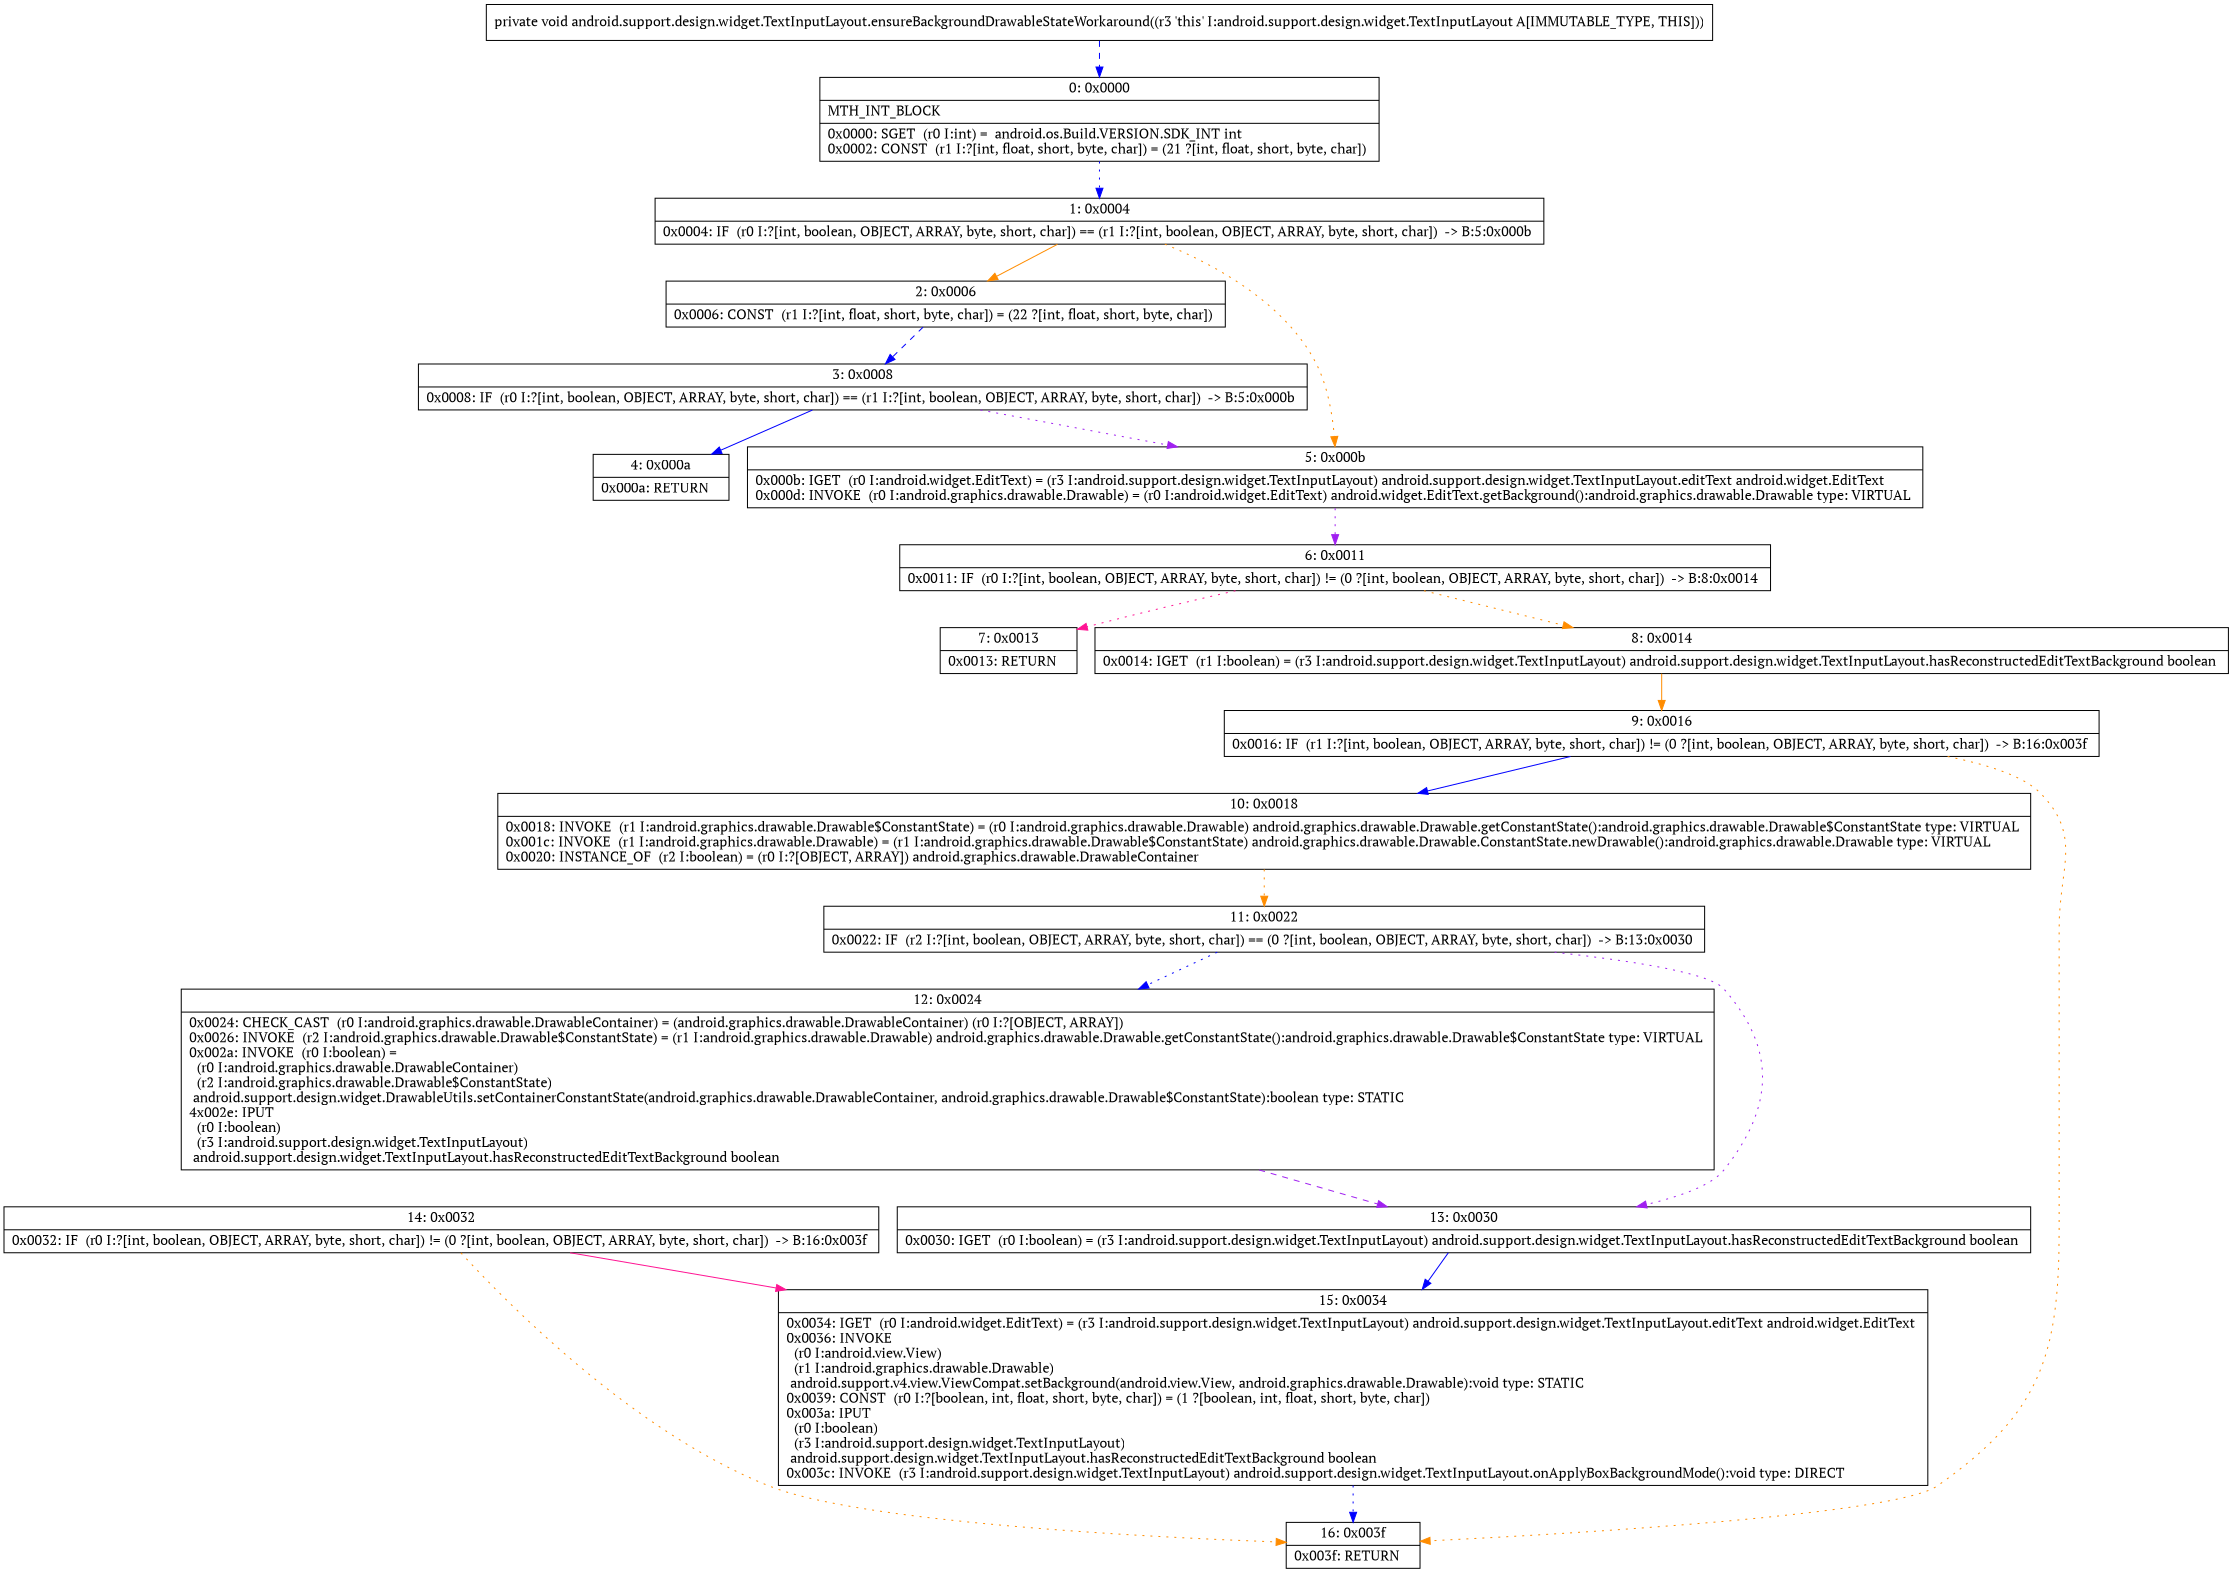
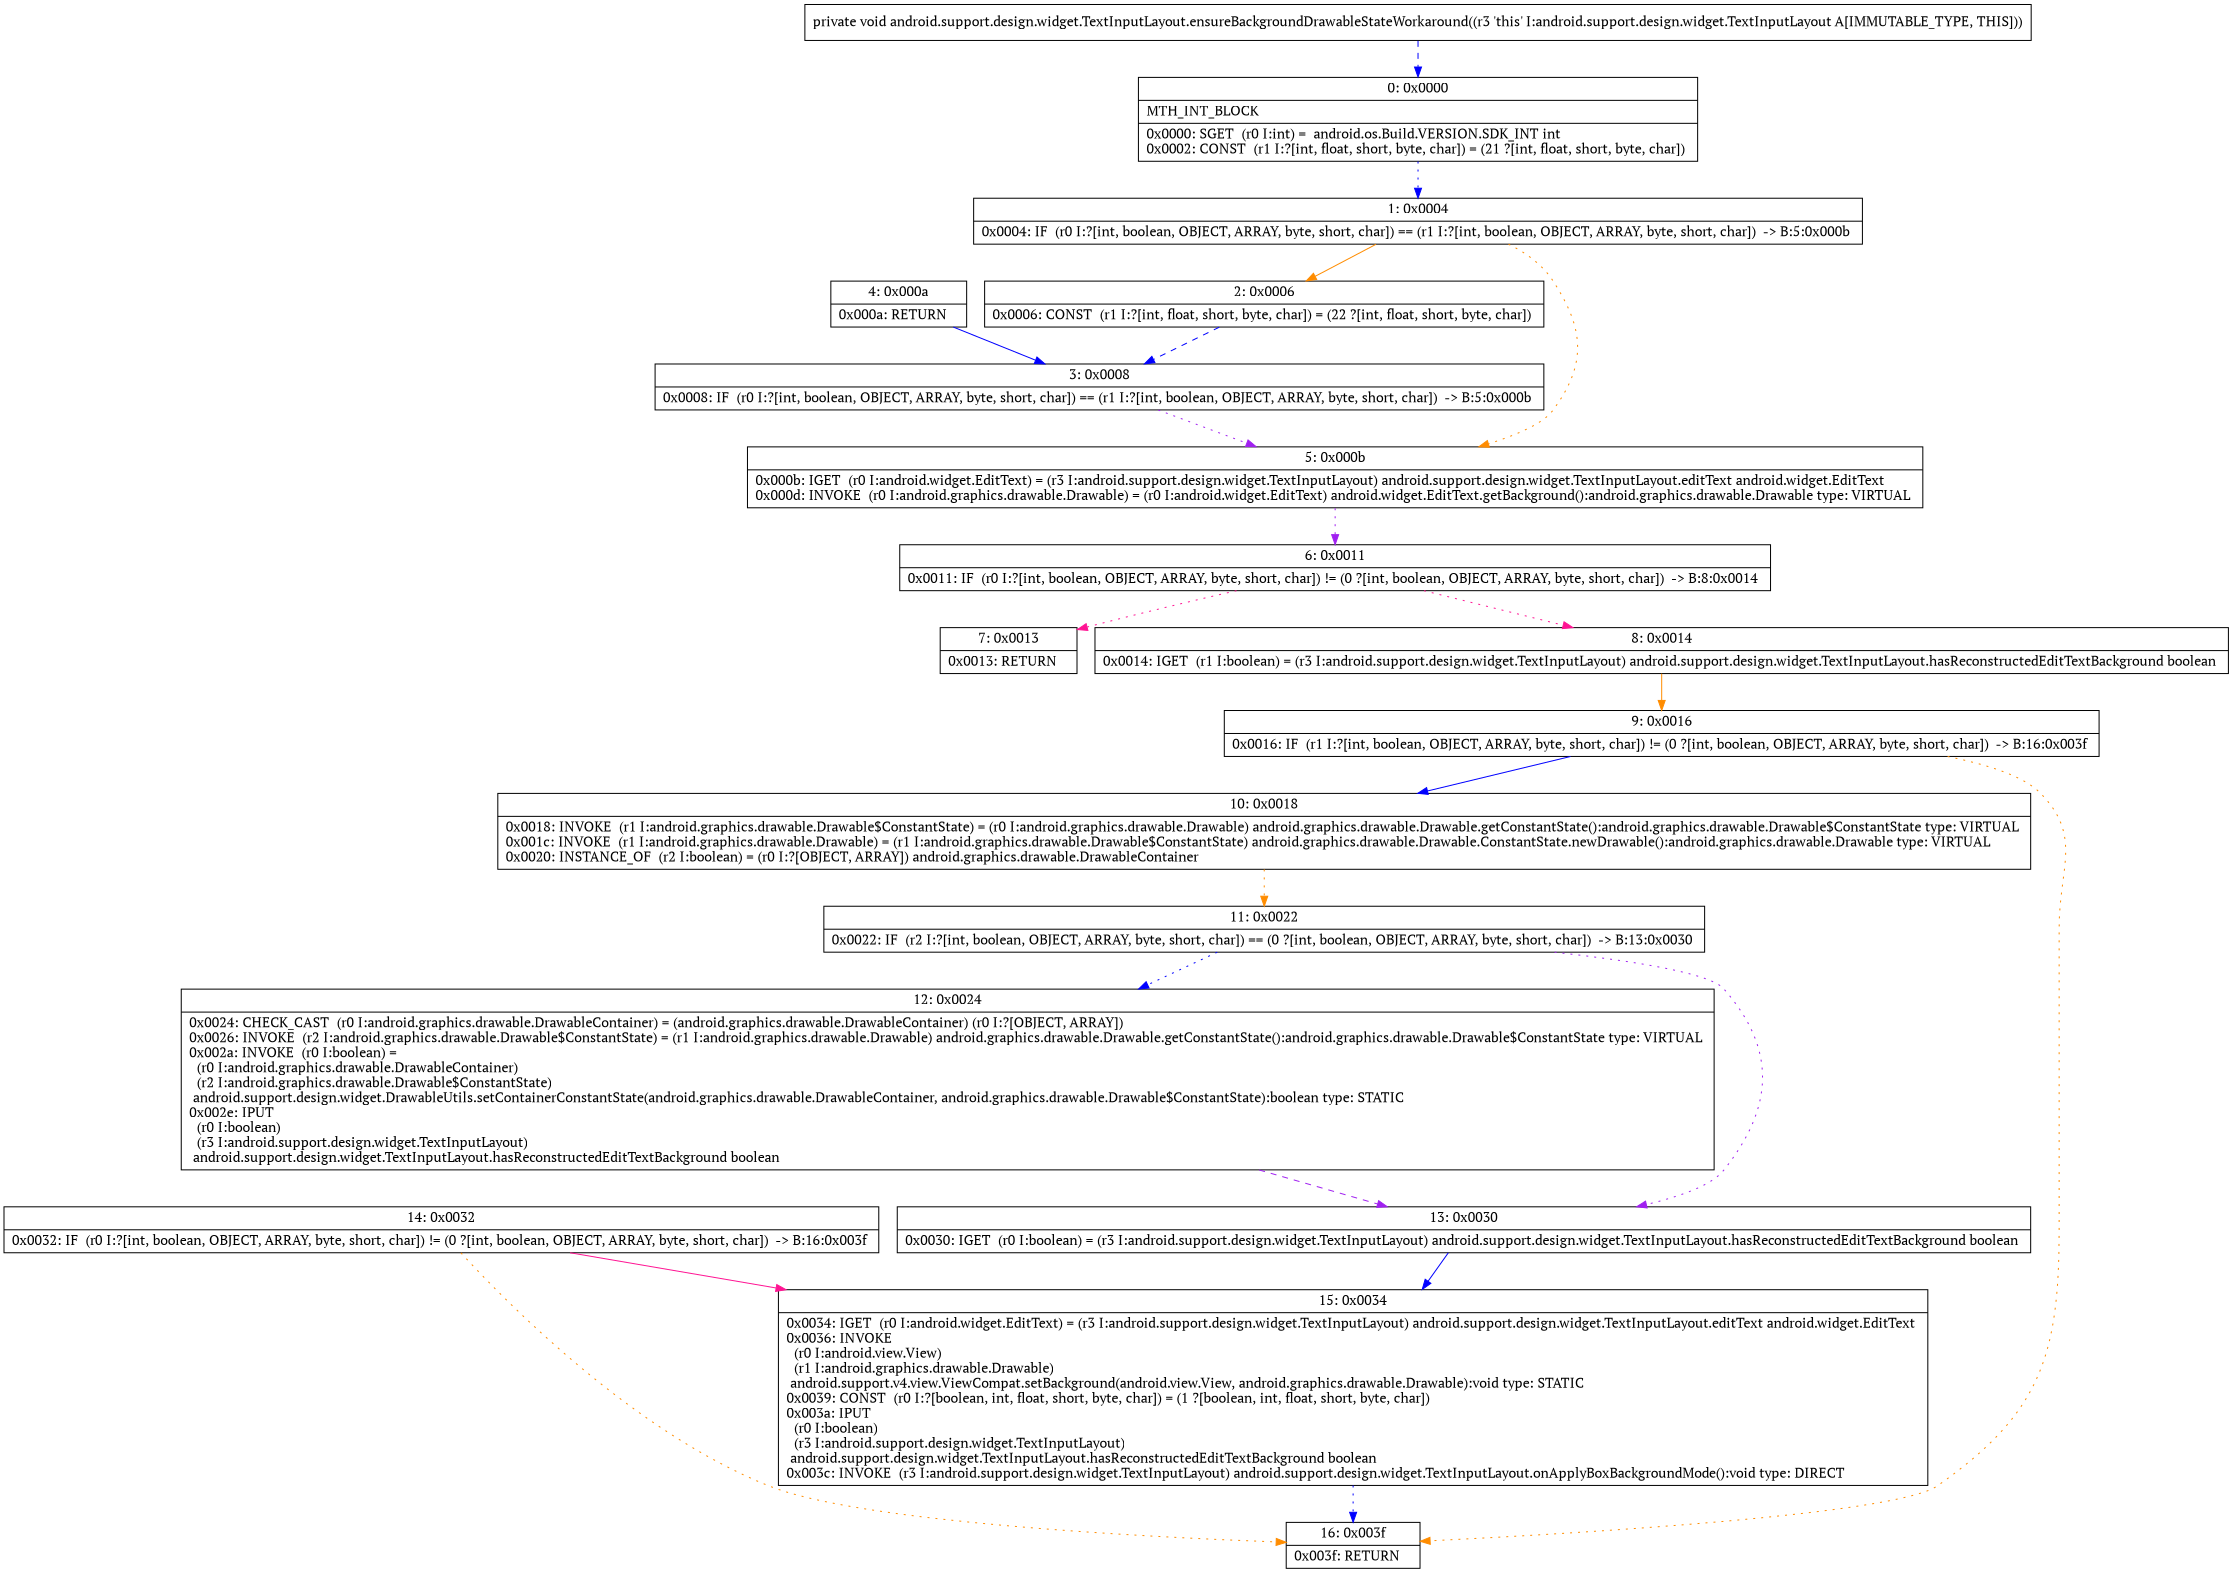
(767, 430) -> (994, 344)
(1493, 608) -> (1493, 608)
(236, 1113) -> (236, 1113)
